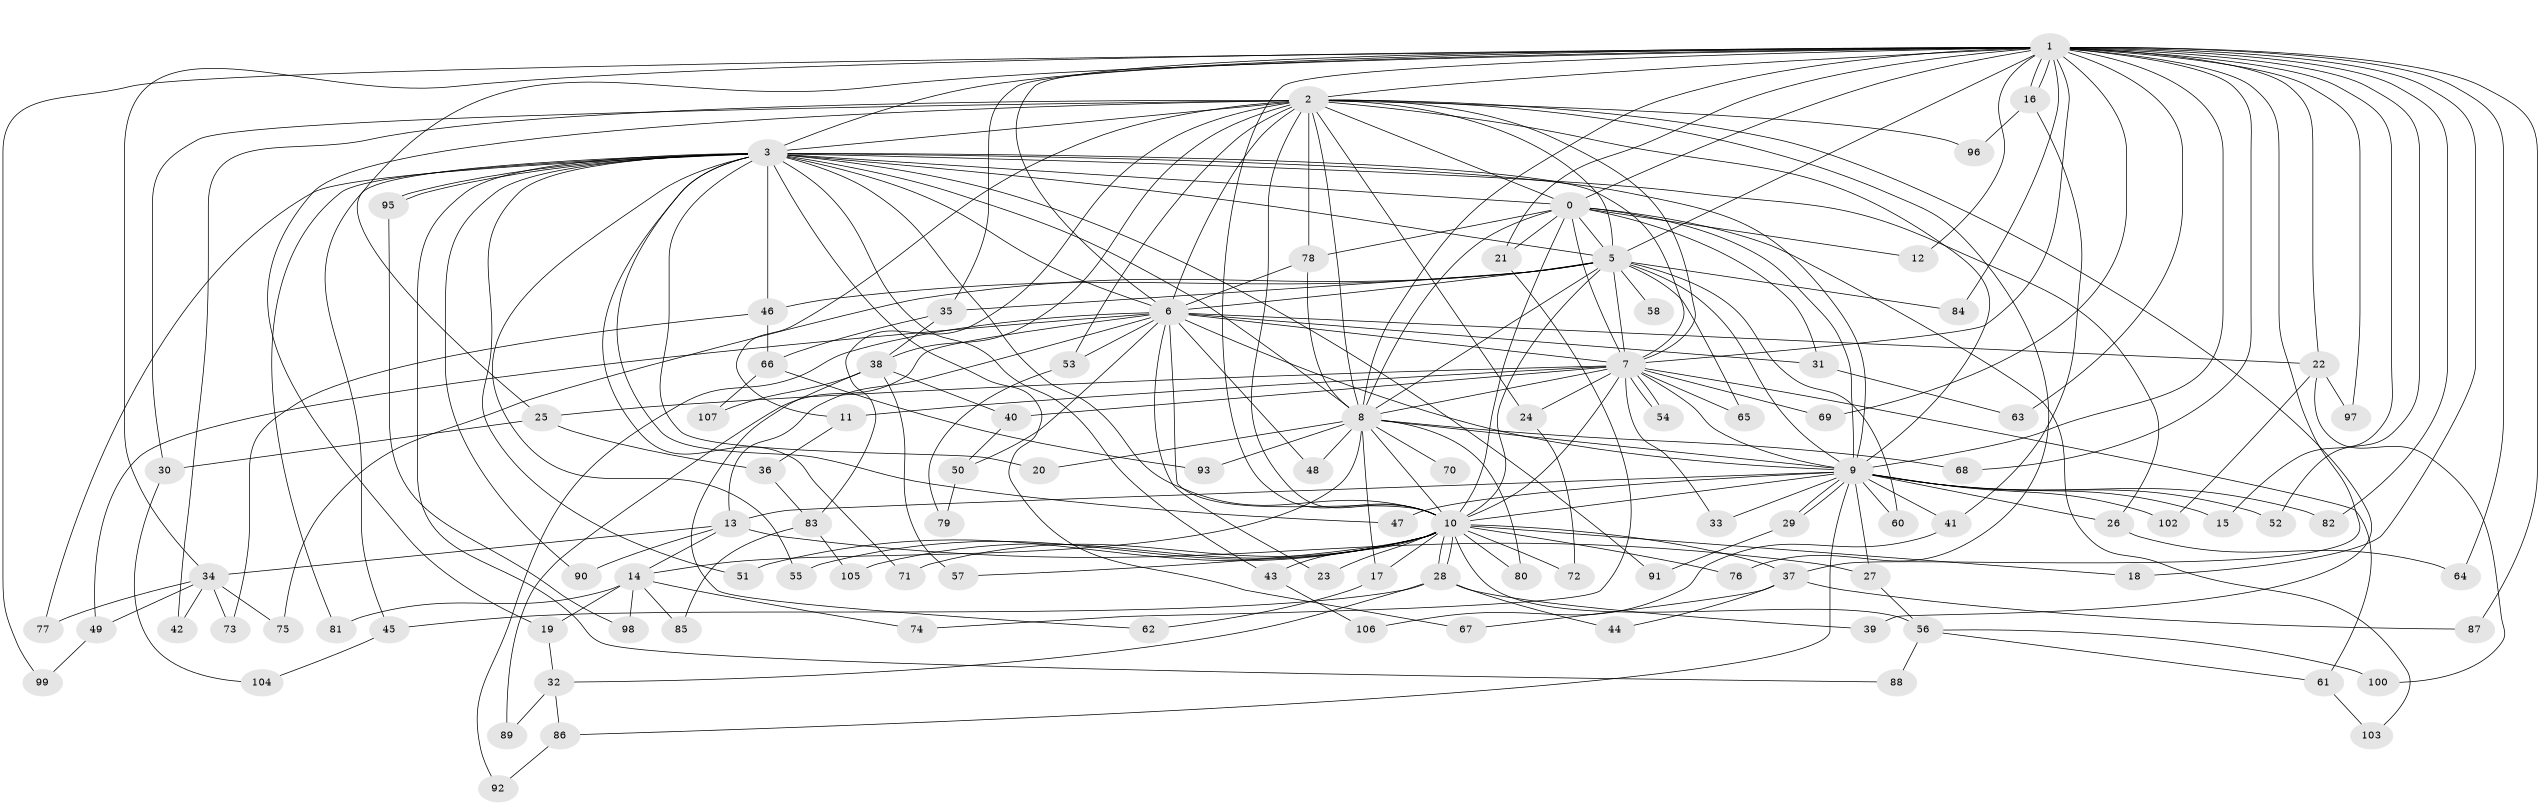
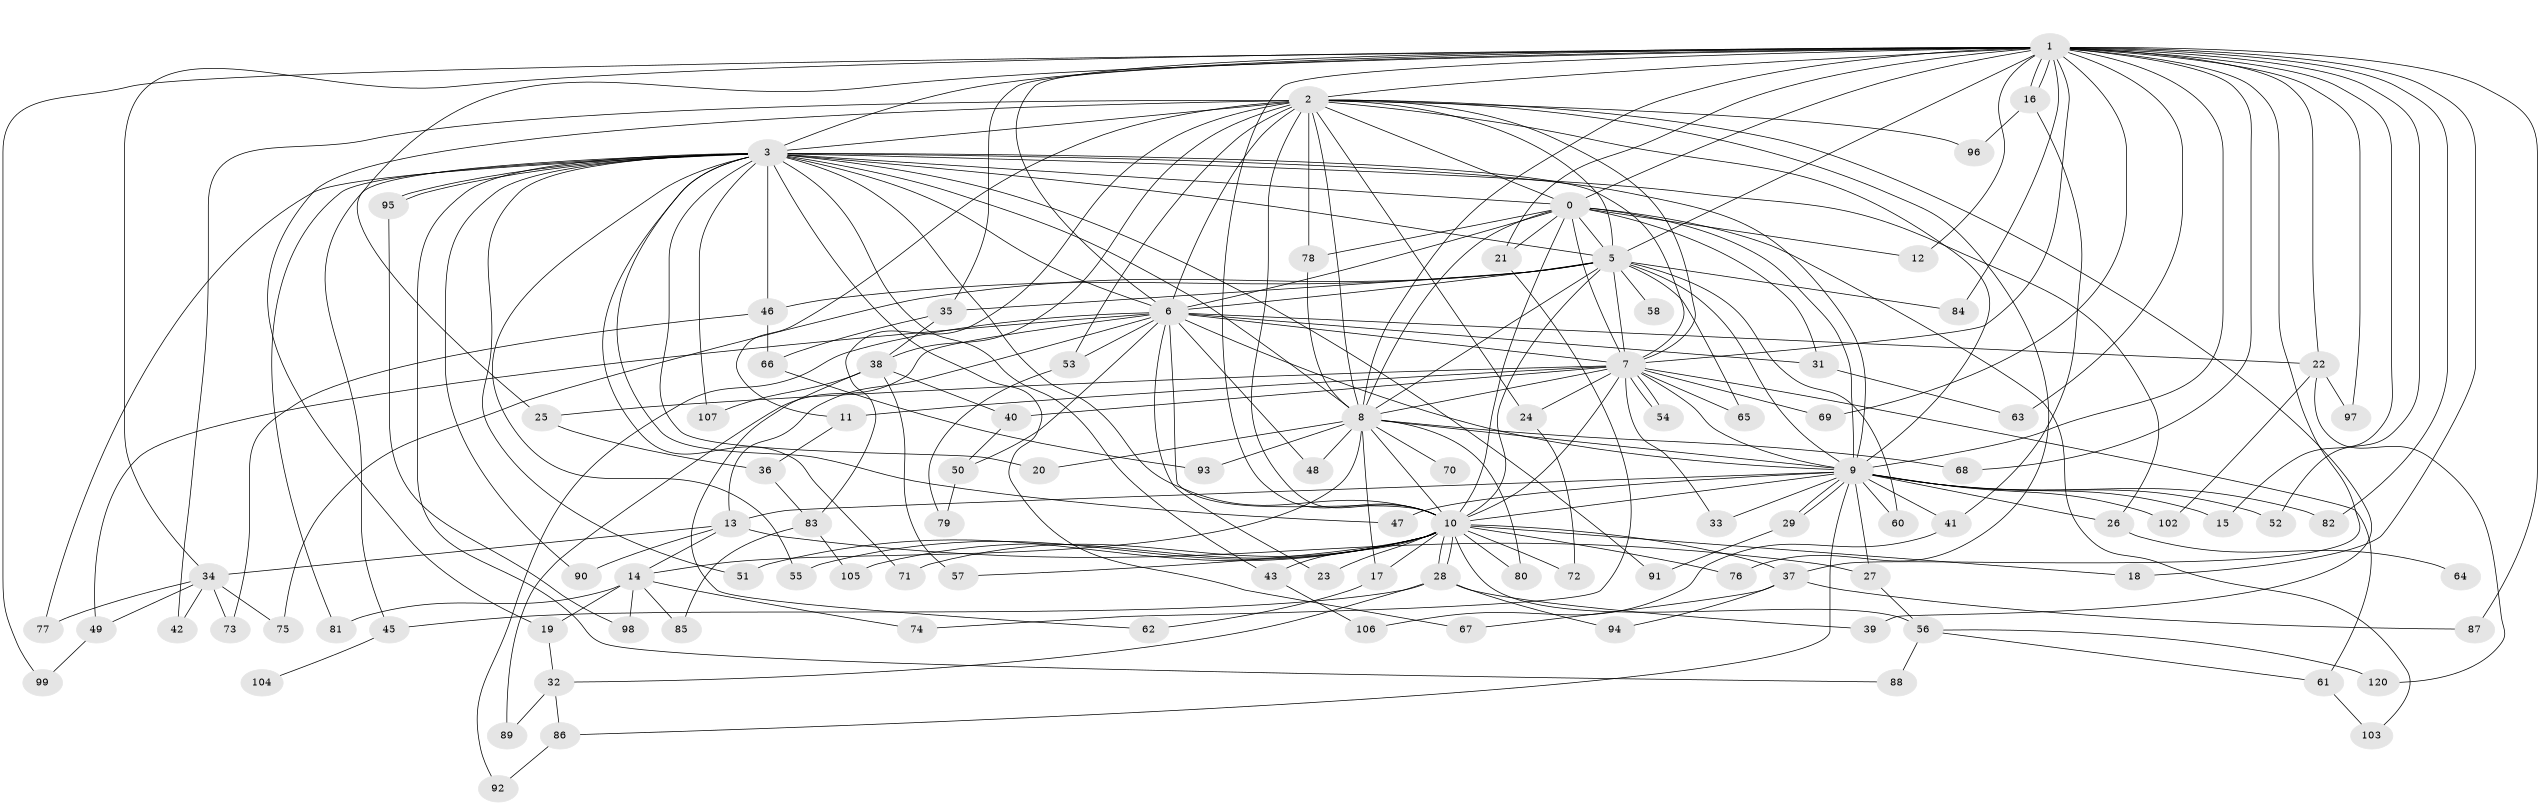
(2498, 124) -> none
(1239, 285) -> (1371, 263)
(736, 393) -> (699, 275)
(165, 471) -> none
(1615, 630) -> (1615, 630)
(2378, 683) -> (2378, 683)
